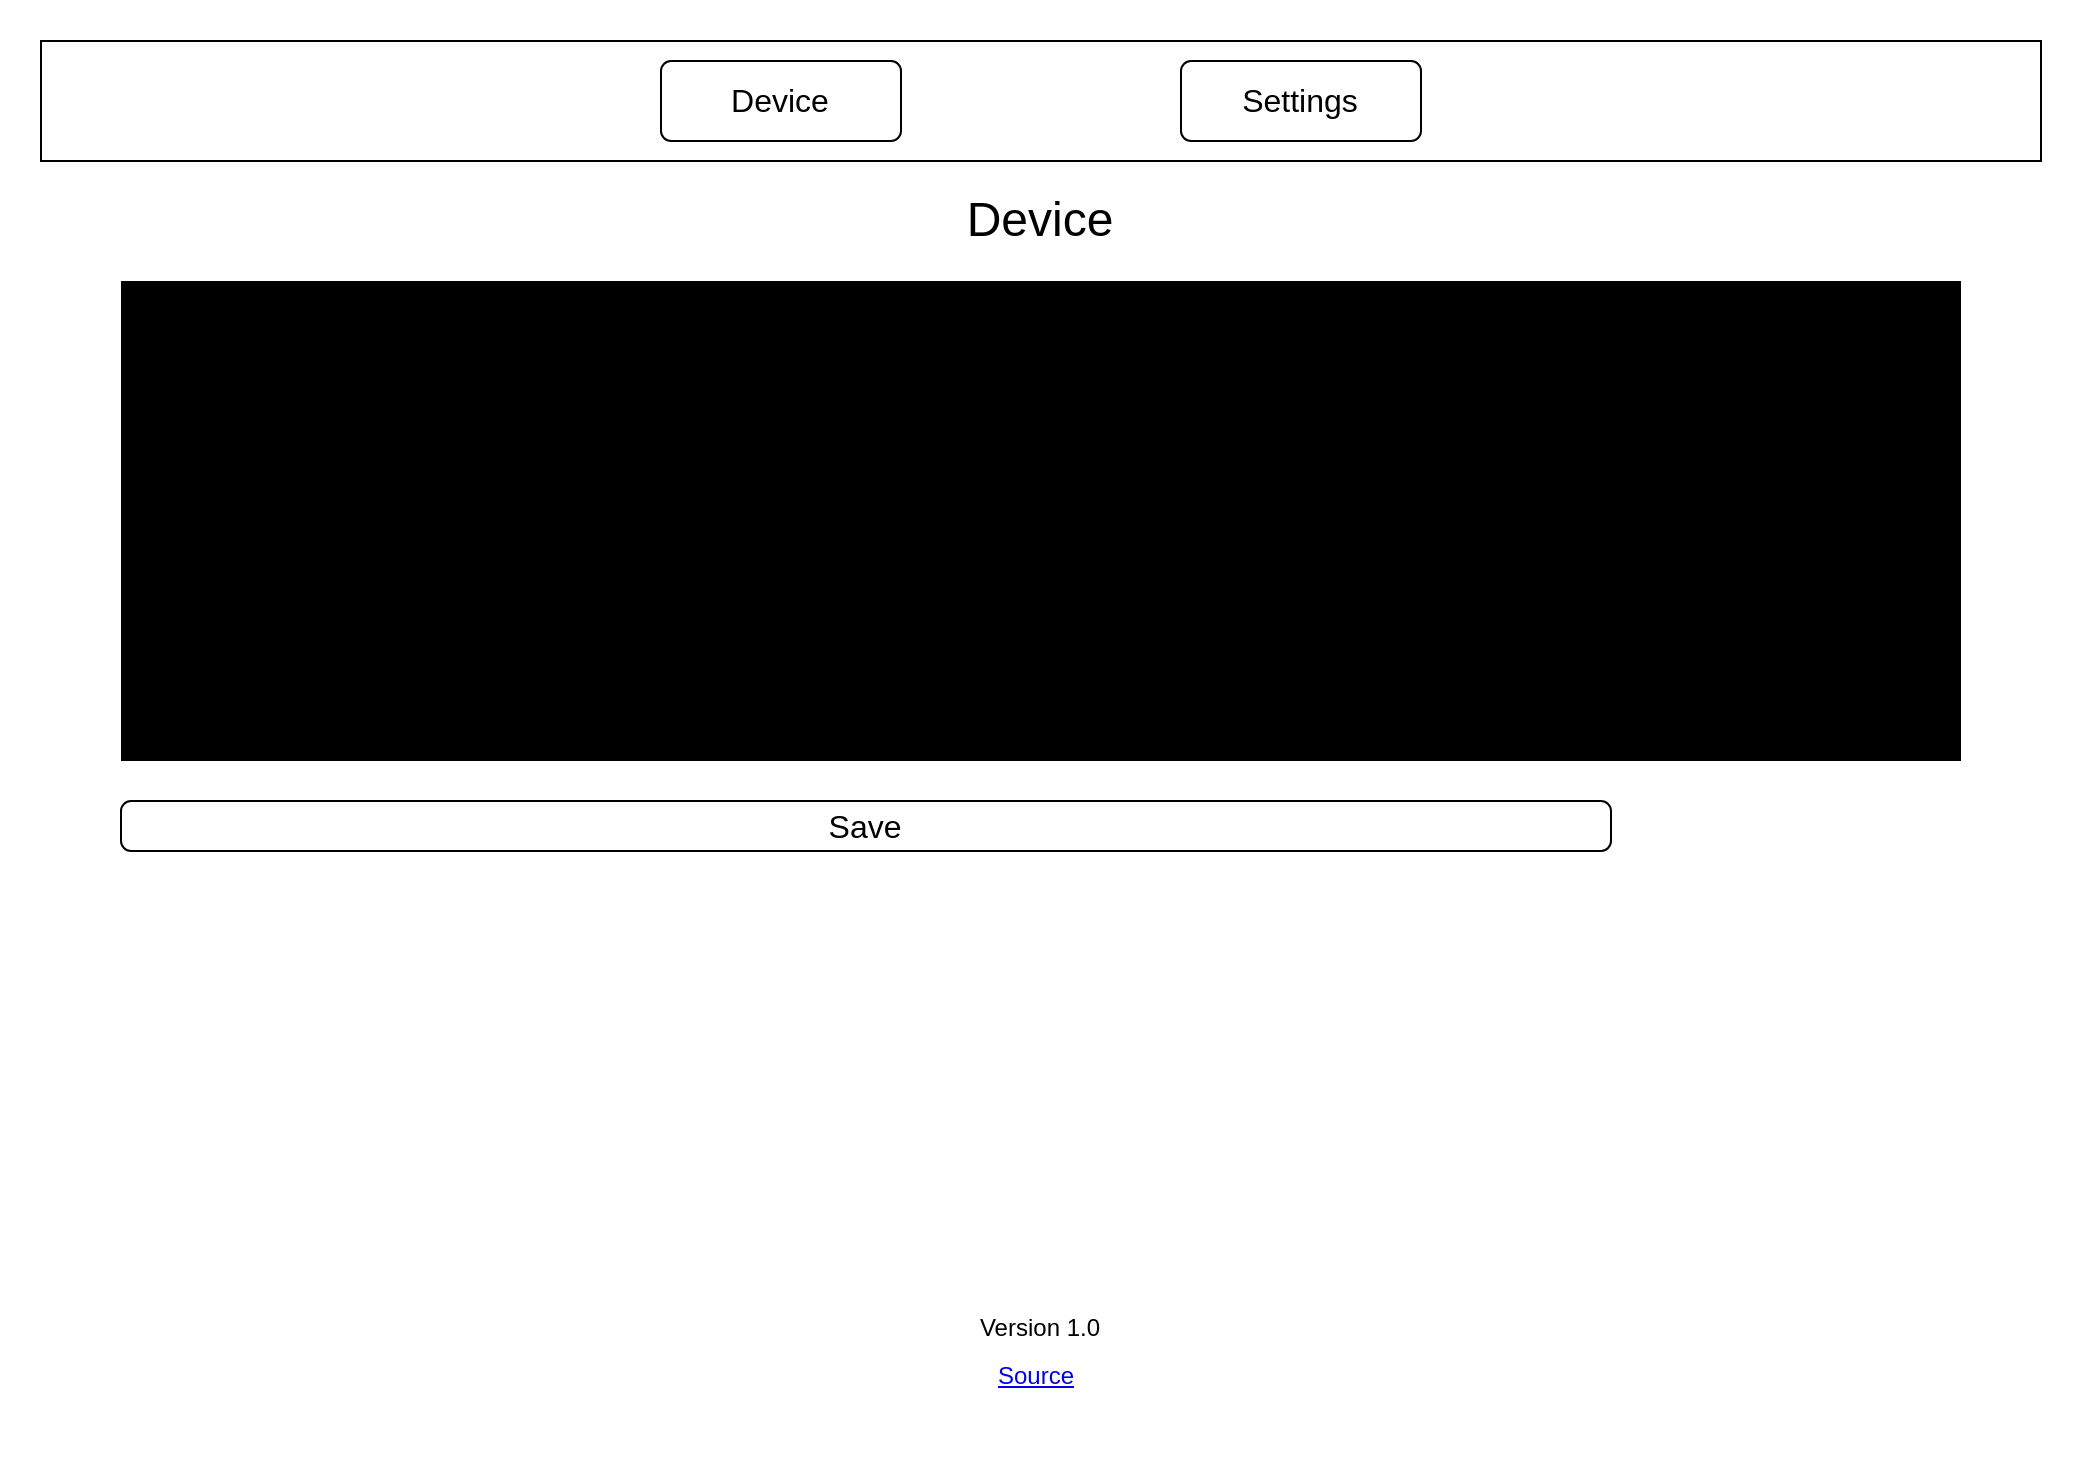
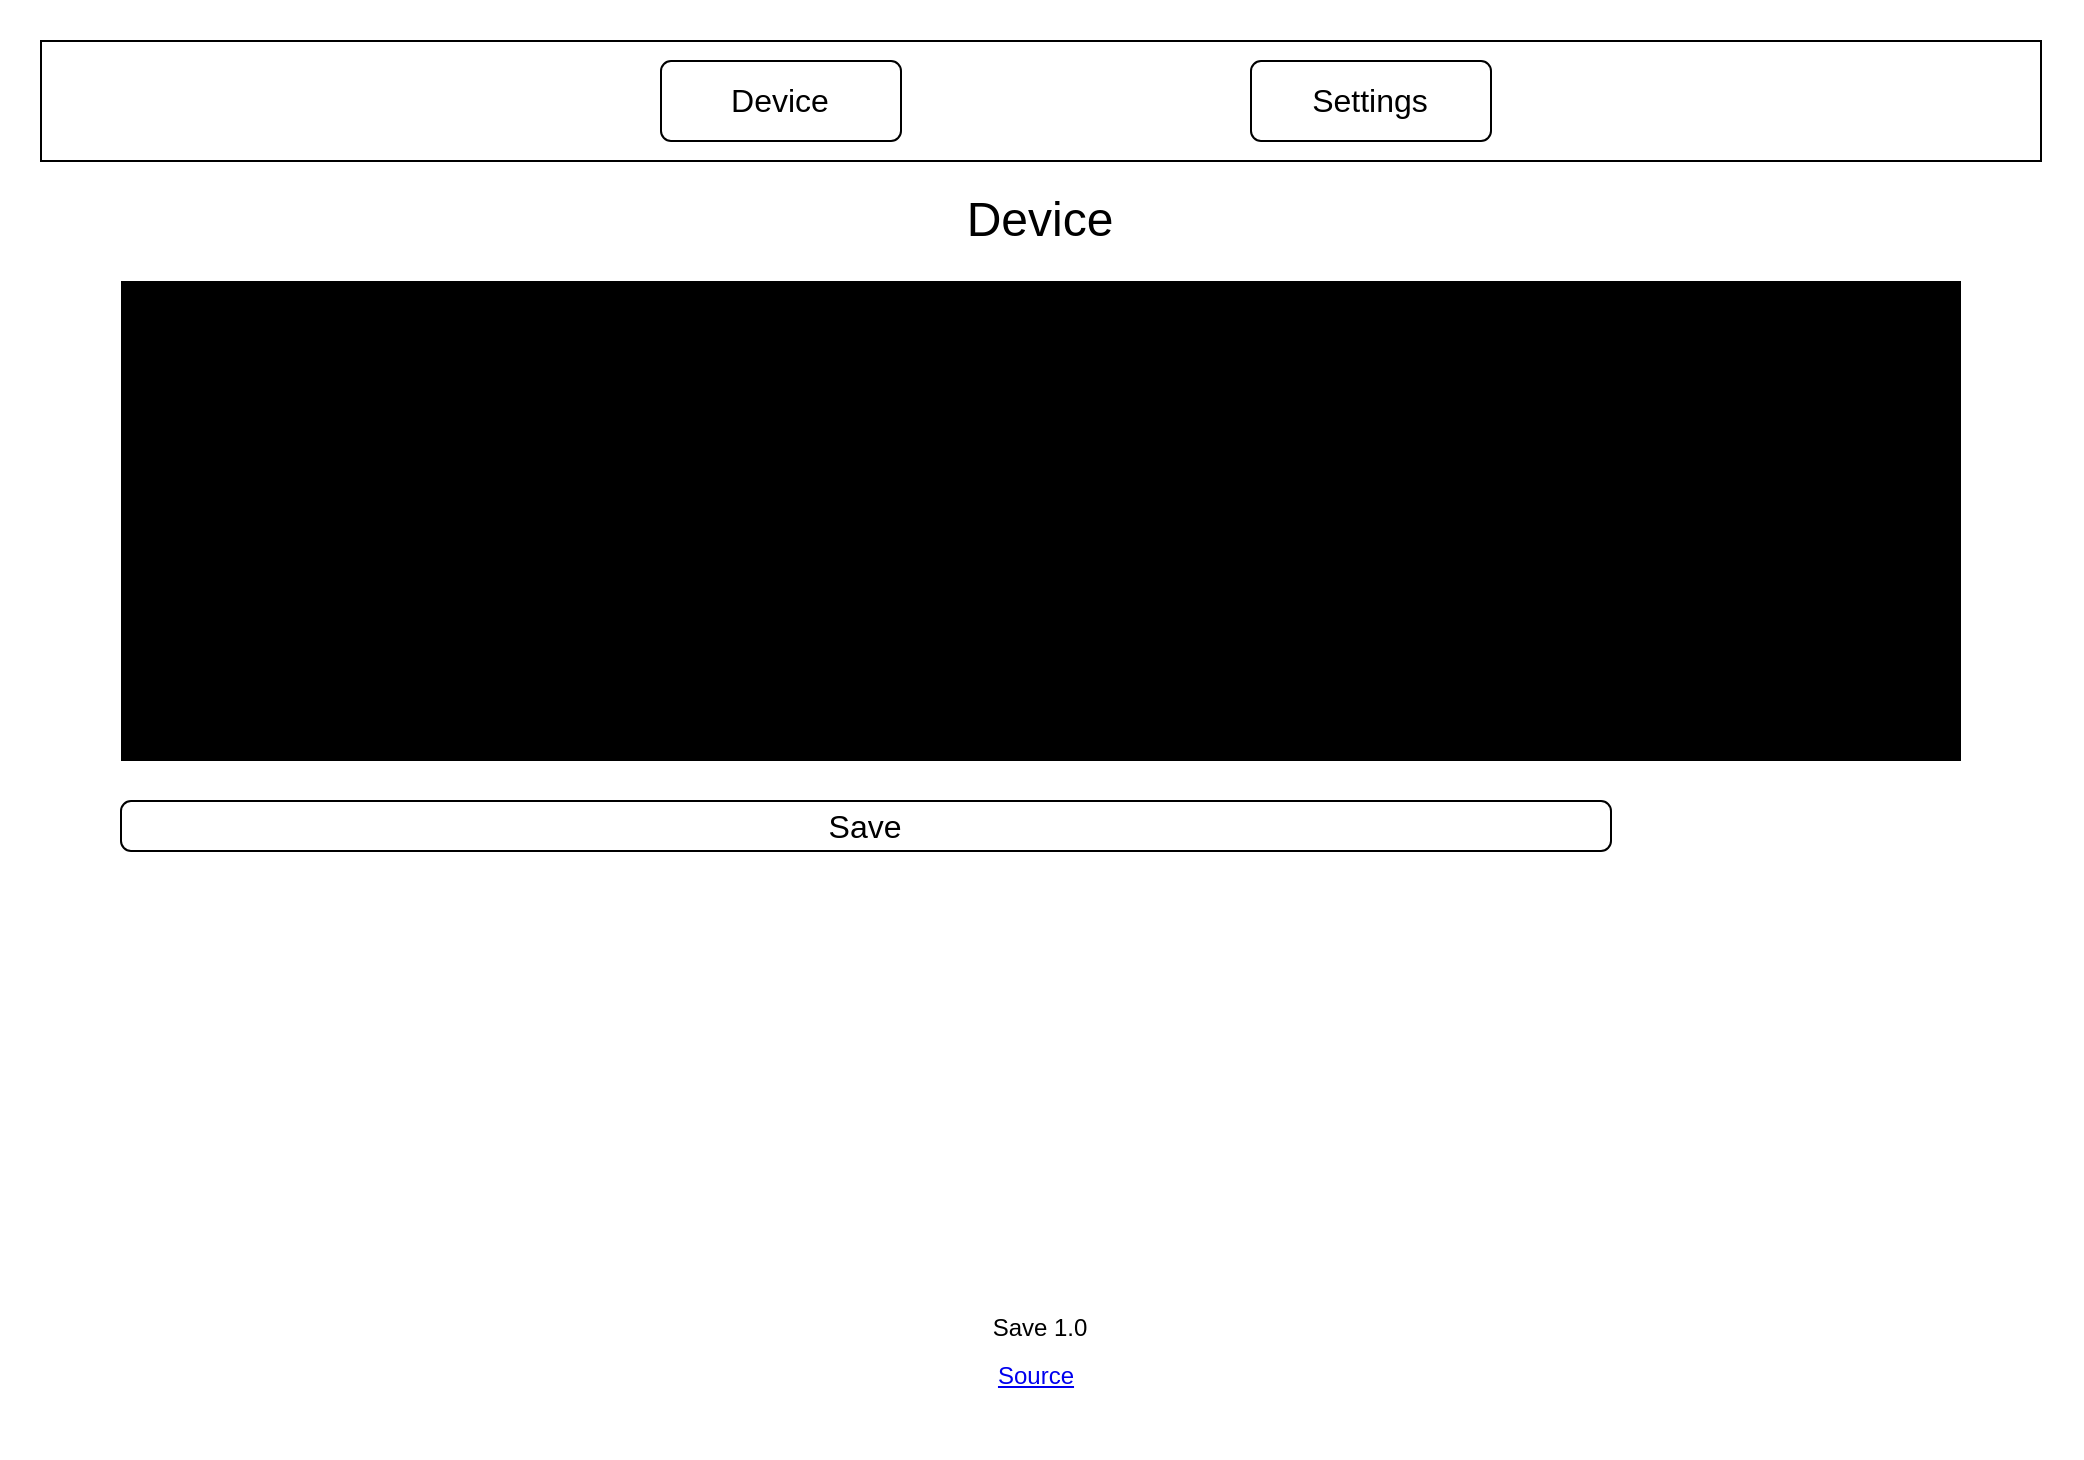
(1301, 101) -> (1371, 101)
(1041, 1329) -> (1041, 1329)
